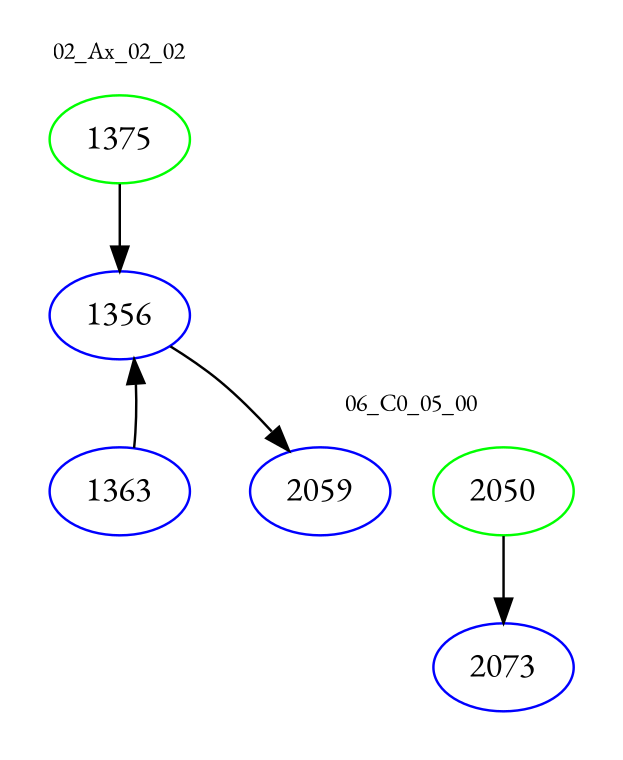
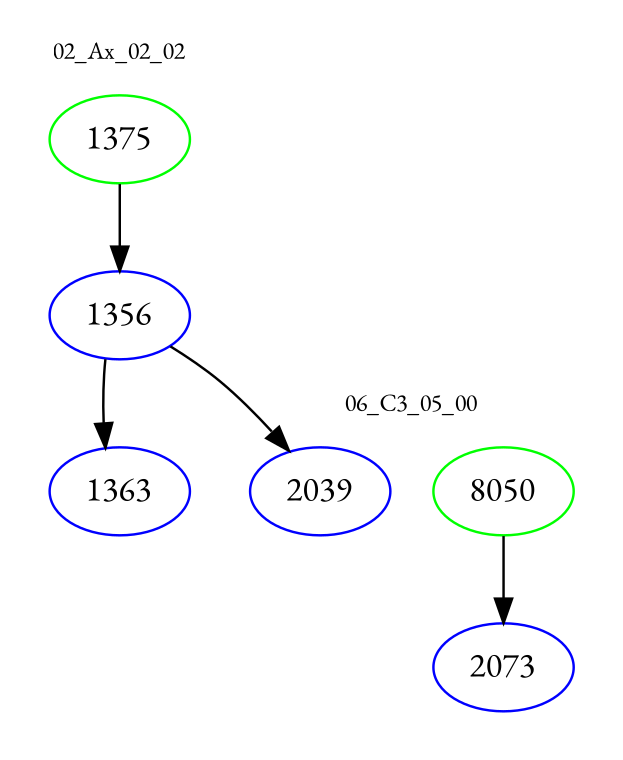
(412, 405) -> (412, 405)
(136, 416) -> (103, 391)
(320, 491) -> (320, 491)
(504, 491) -> (504, 491)
